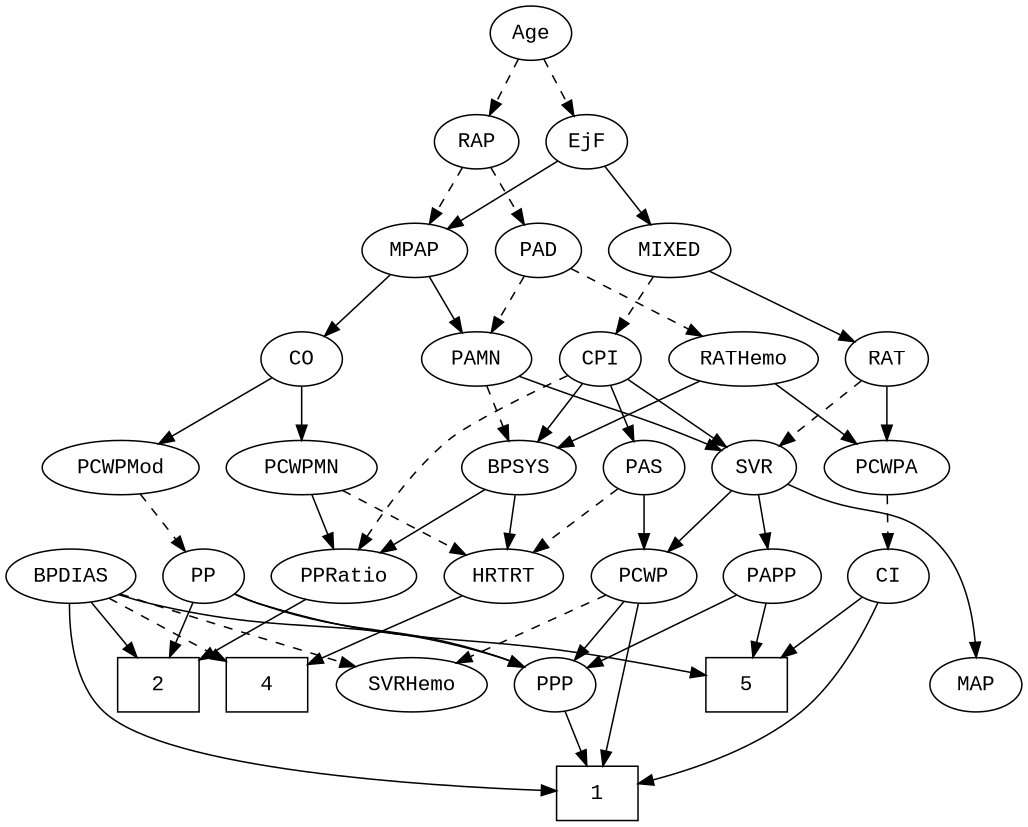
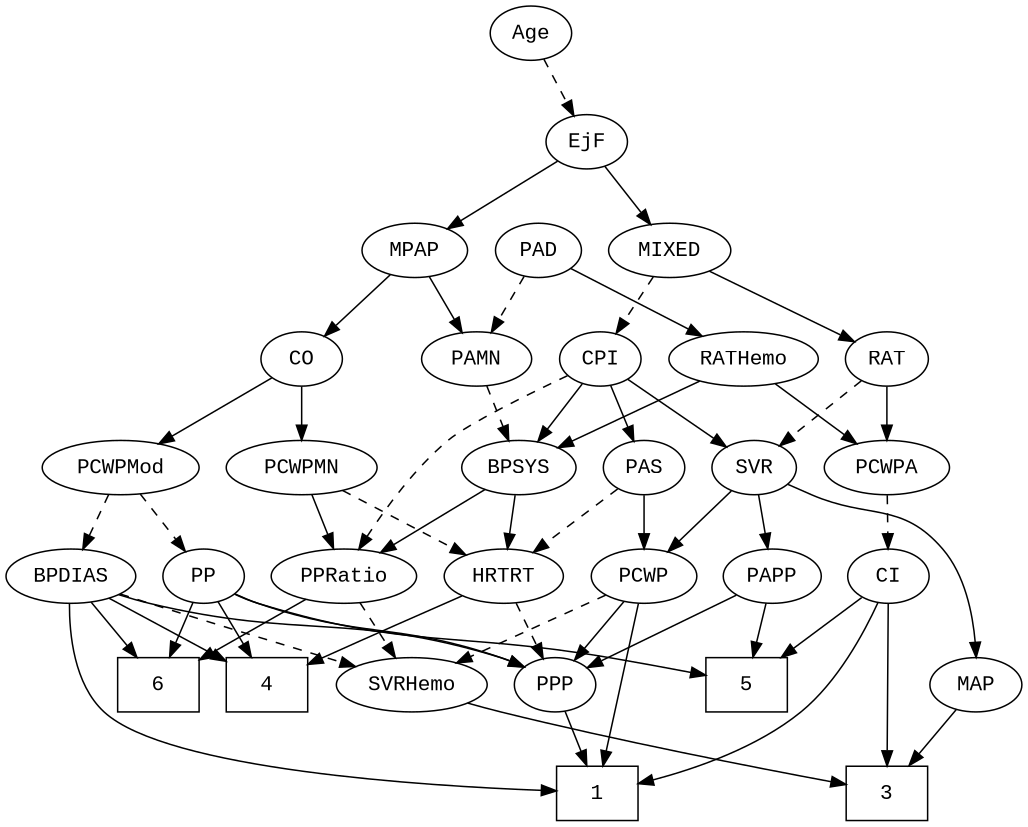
(477, 142) -> none
(627, 297) -> (627, 297)
(609, 408) -> none
none -> (99, 515)
none -> (371, 620)
none -> (525, 621)
none -> (231, 623)
(161, 626) -> (161, 626)
(158, 685) -> (158, 685)
none -> (887, 793)
